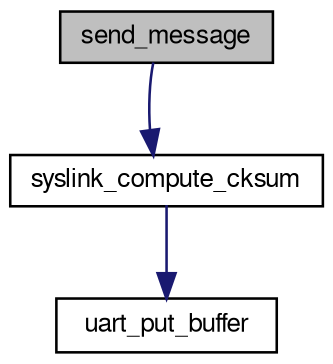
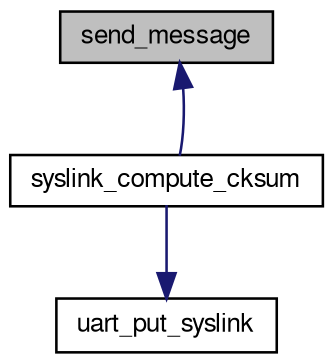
(150, 96) -> (184, 122)
(167, 325) -> (167, 325)
